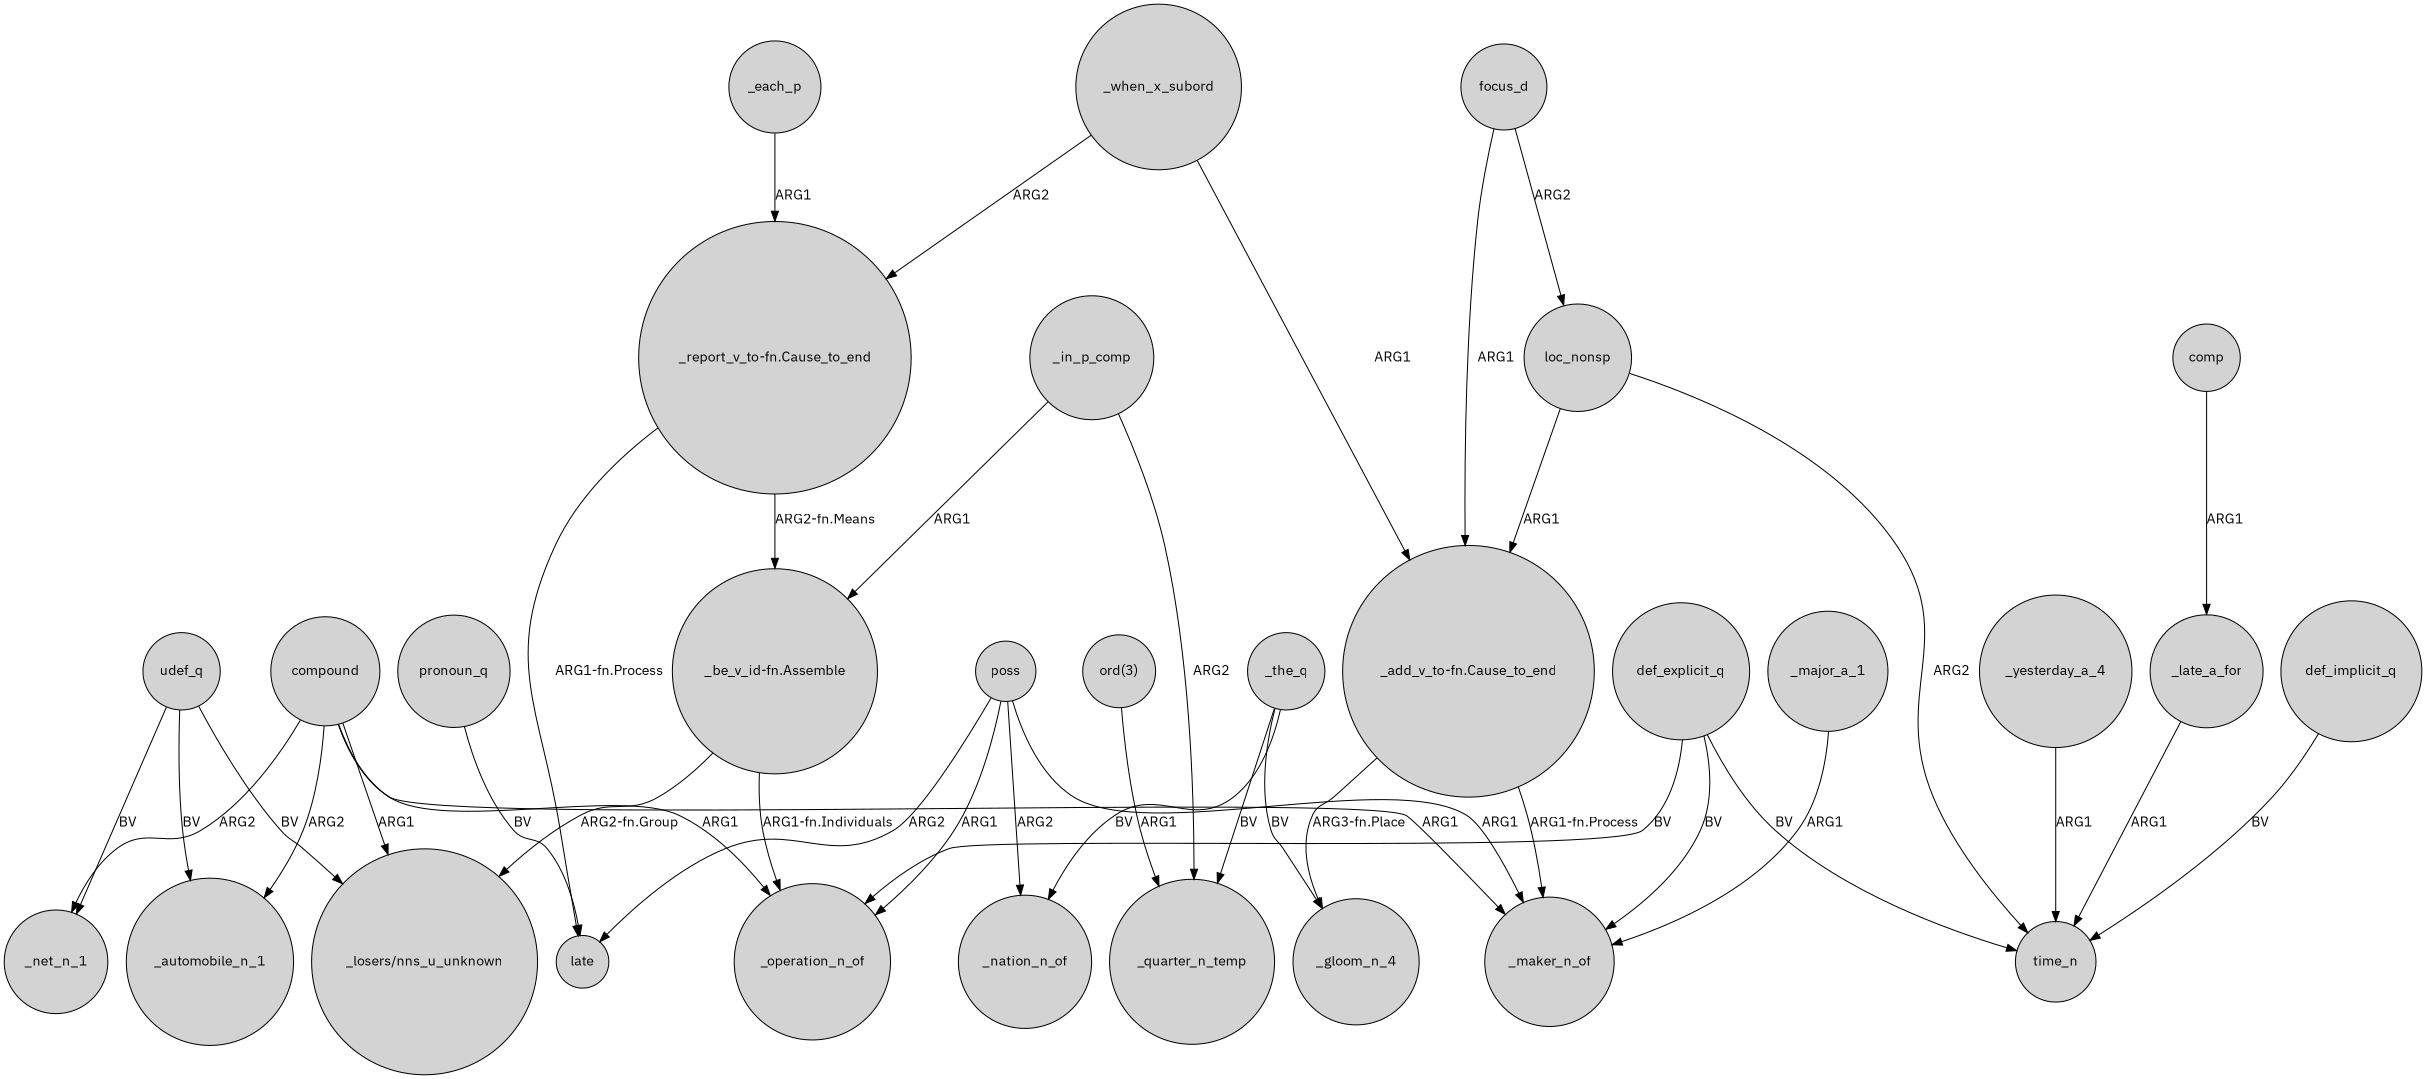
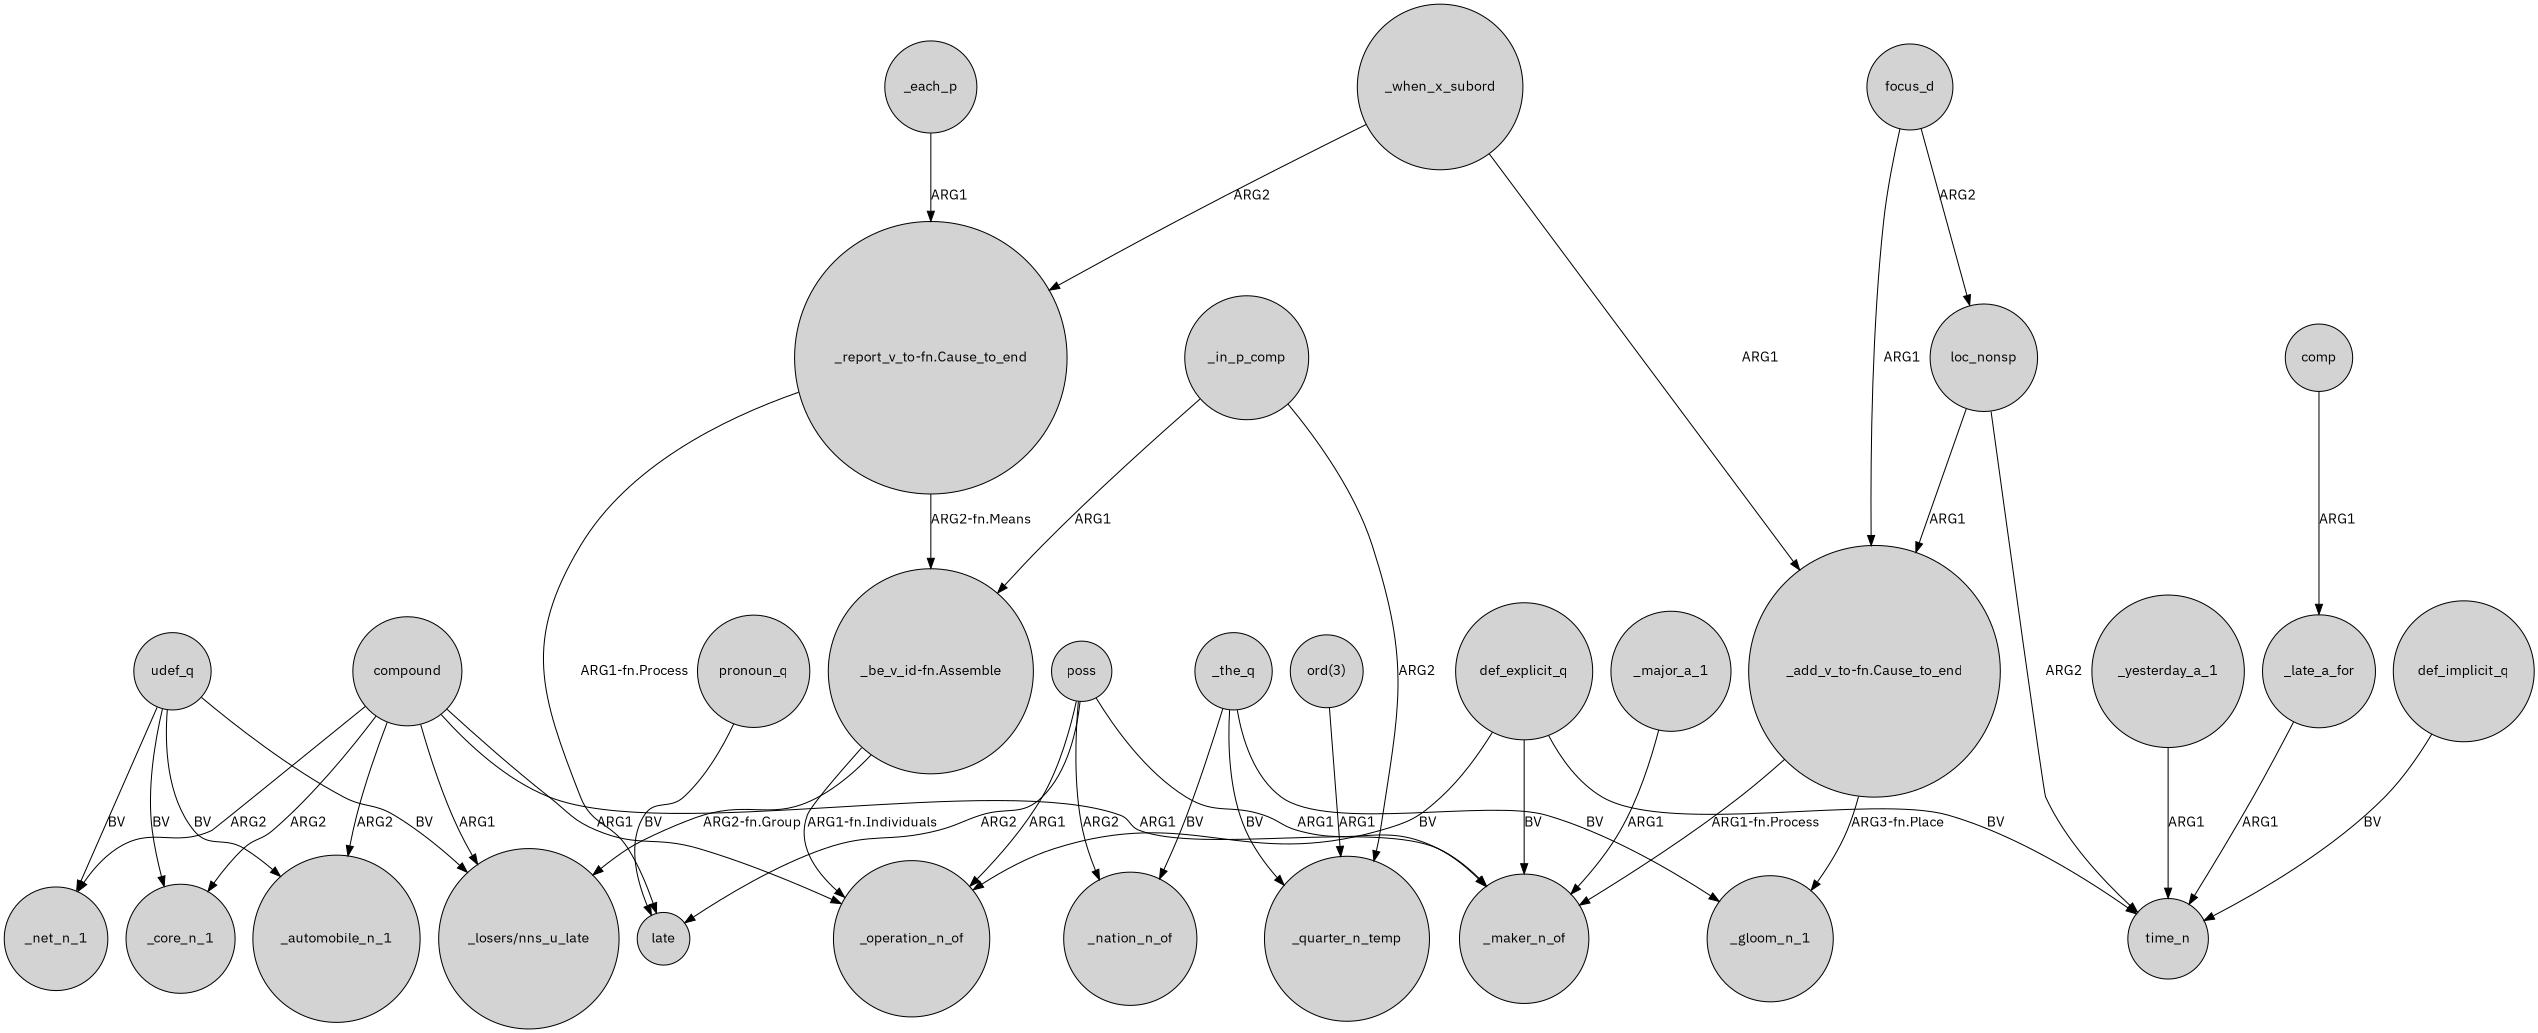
(2056, 671) -> (2168, 671)
none -> (181, 939)
(425, 962) -> (529, 939)
(1356, 962) -> (1770, 939)
